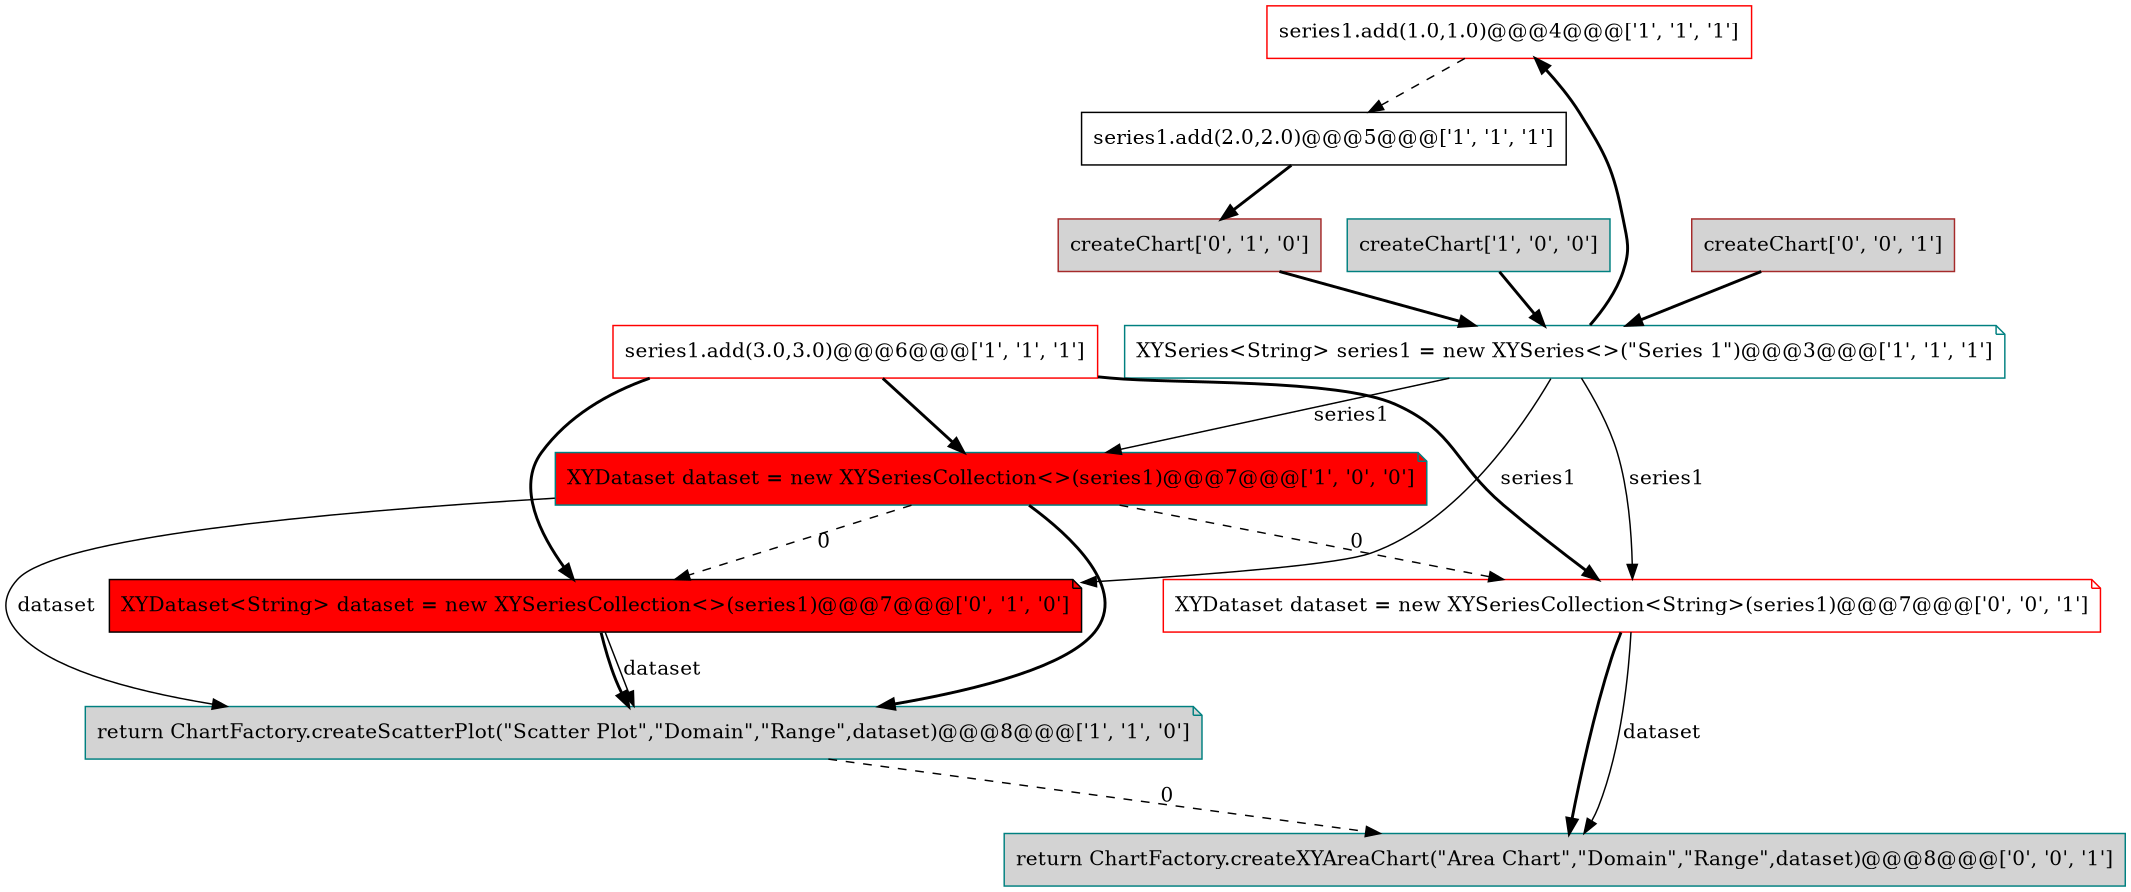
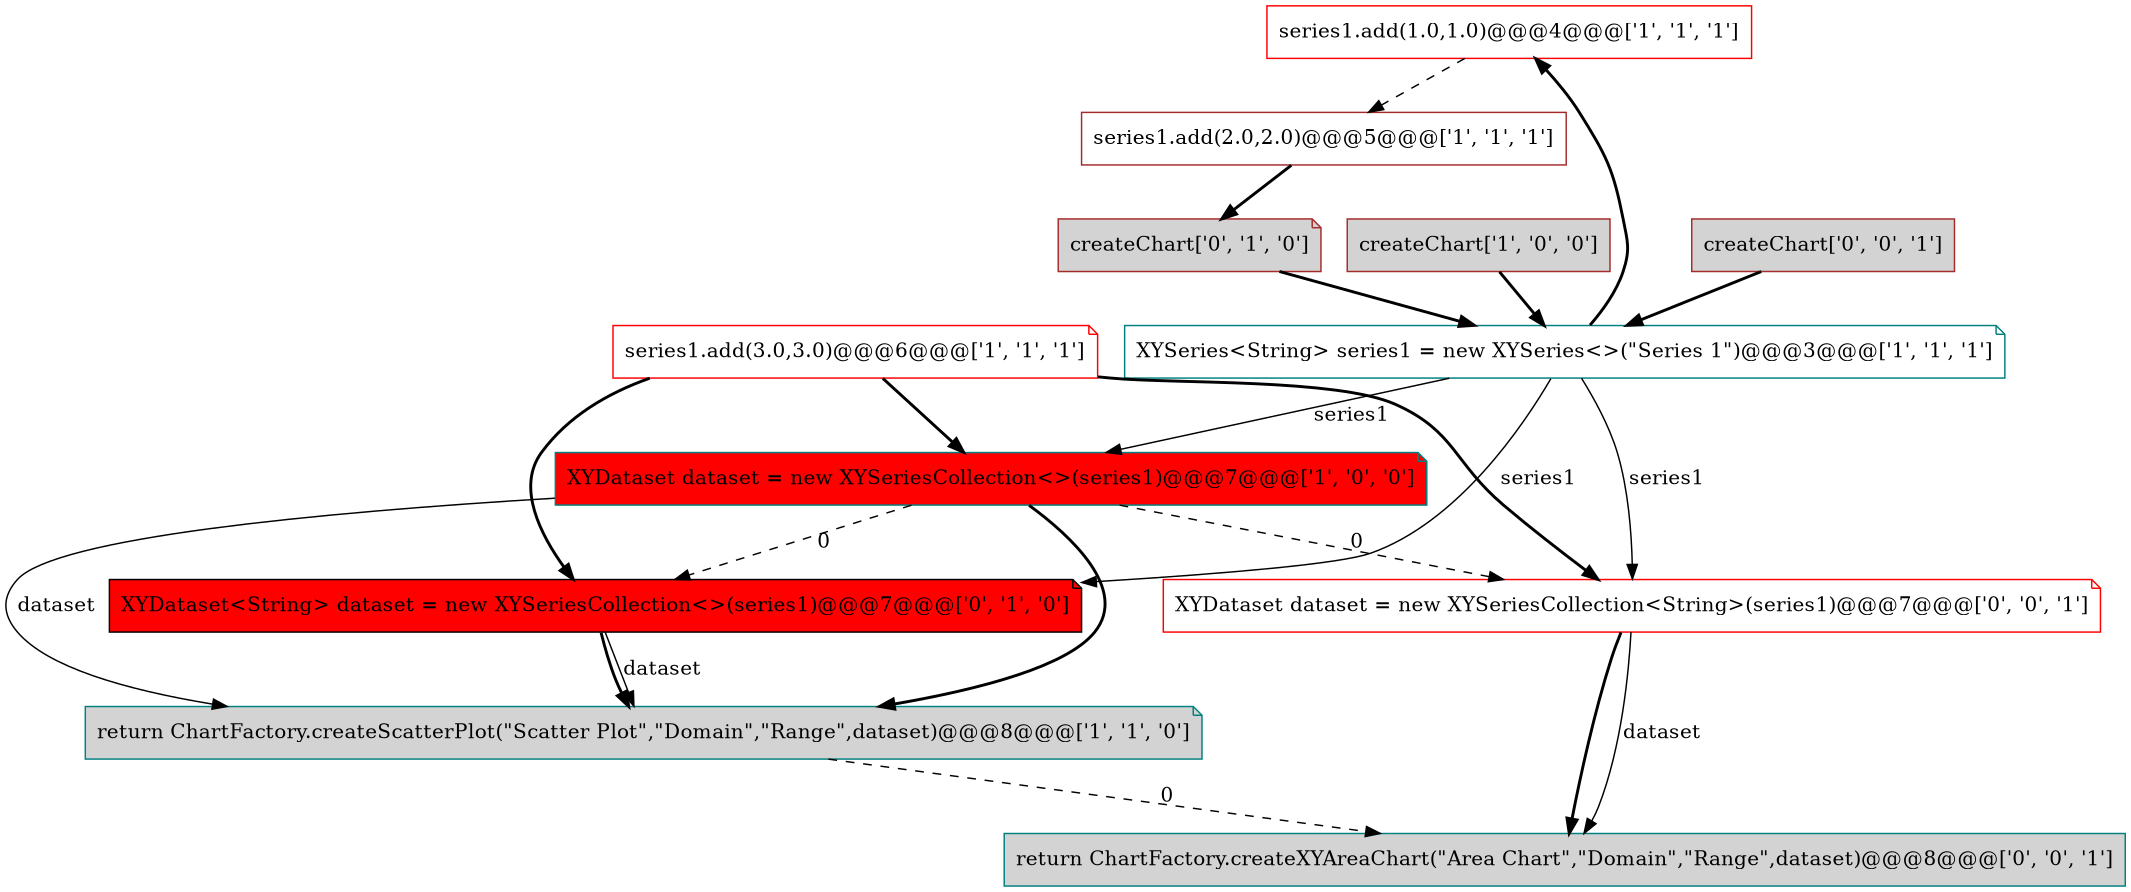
(1324, 139) -> (1324, 139)
(1190, 245) -> (1190, 245)
(1479, 245) -> (1479, 245)
(855, 352) -> (855, 352)
